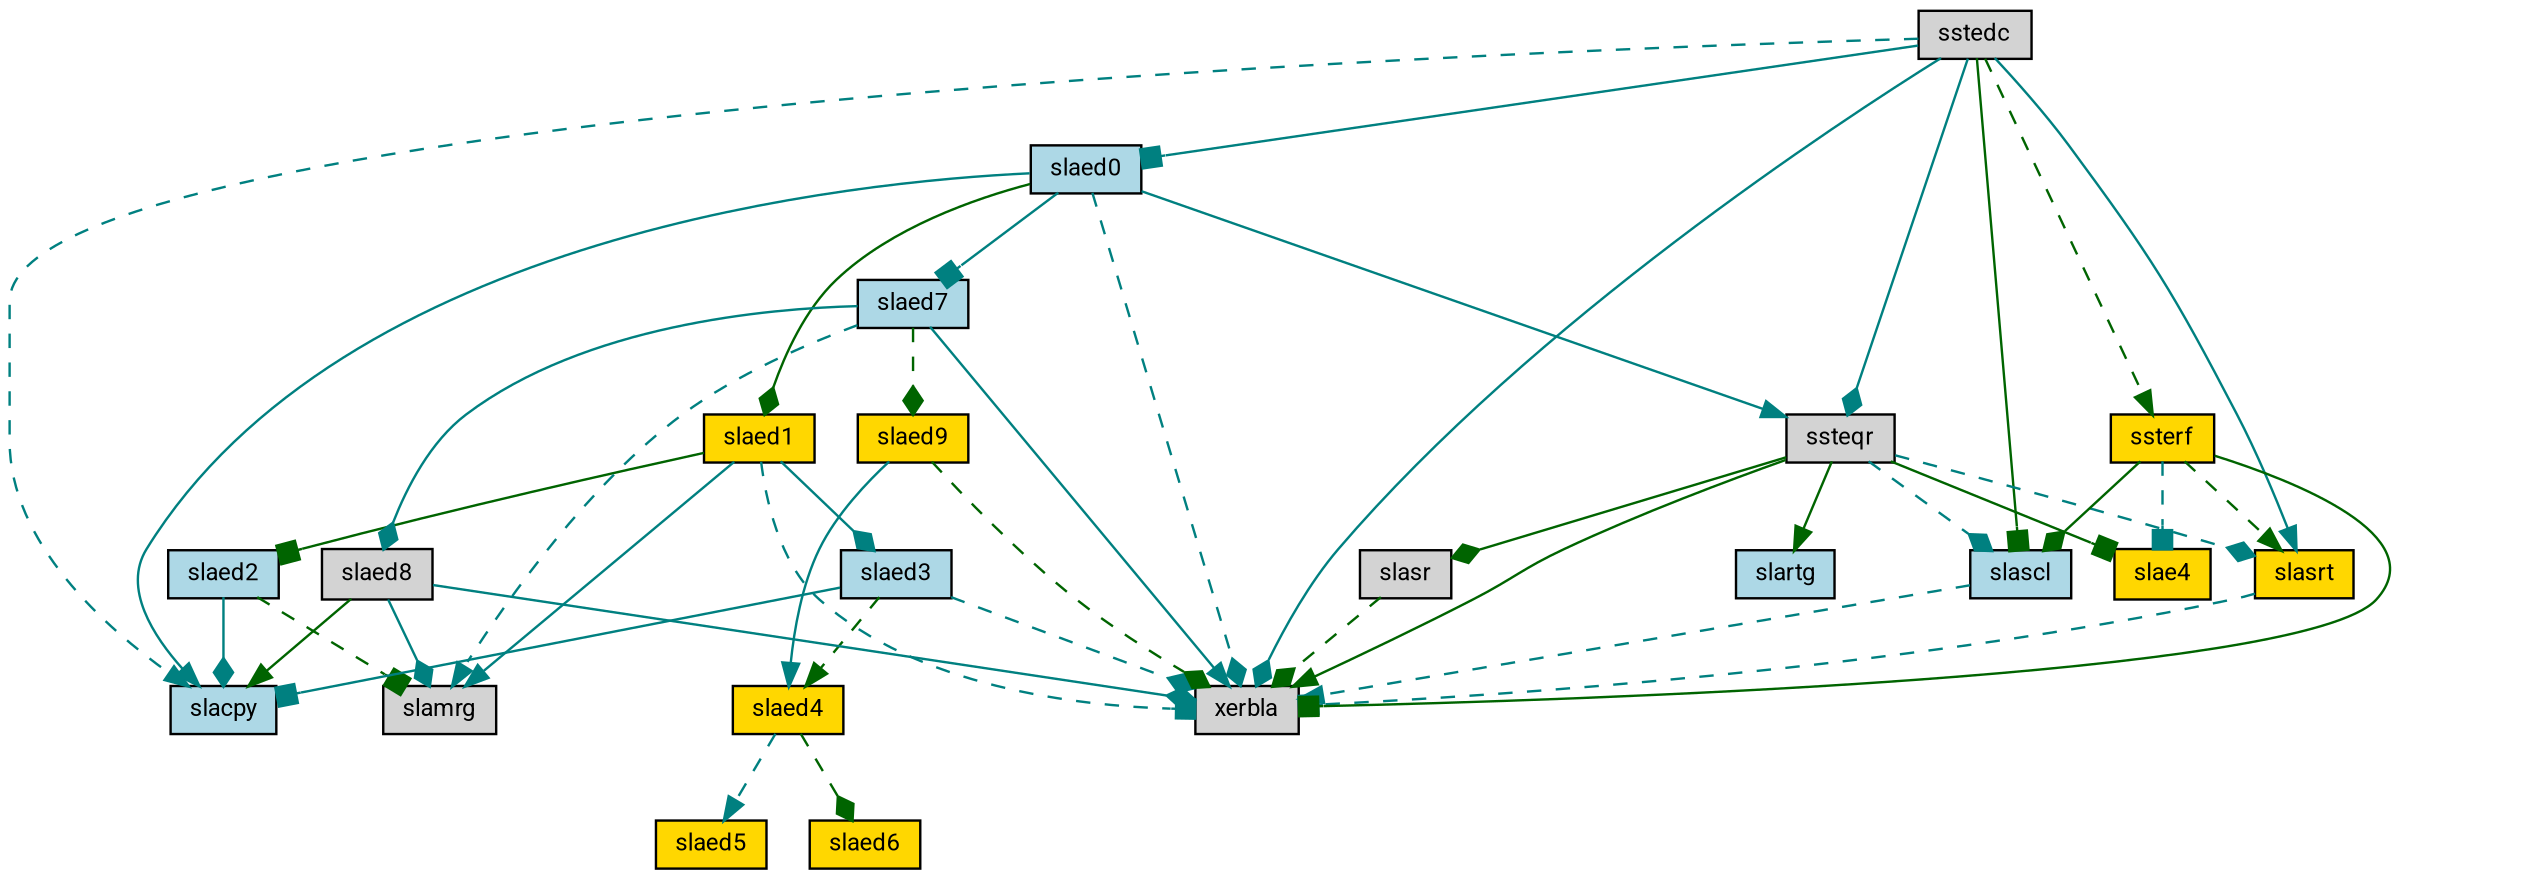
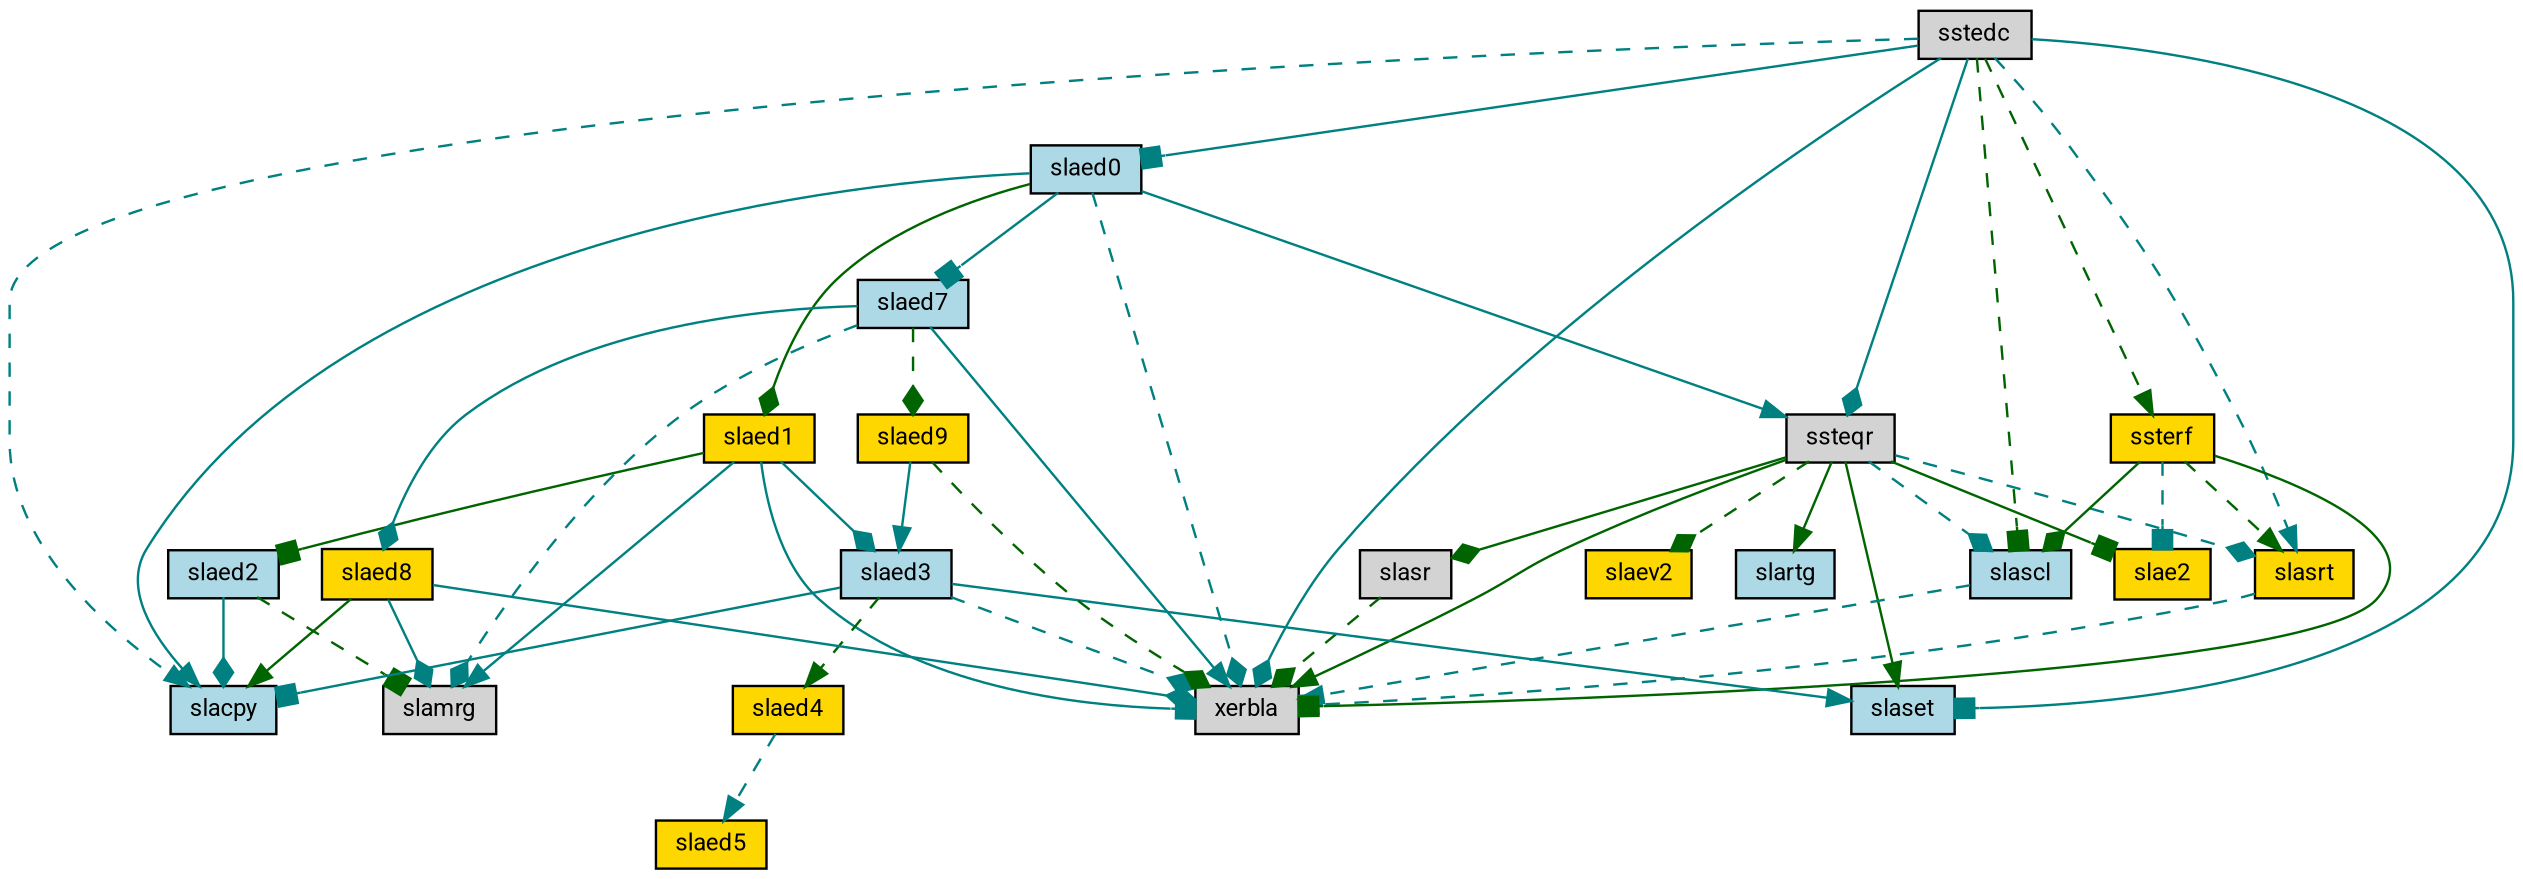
(2162, 280) -> (2162, 280)
(1997, 292) -> (1997, 292)
(642, 448) -> (642, 448)
(818, 551) -> (906, 494)
(377, 574) -> (377, 574)
none -> (1639, 574)
(2162, 574) -> (2162, 574)
(988, 683) -> (988, 683)
none -> (1903, 710)
(865, 845) -> none
